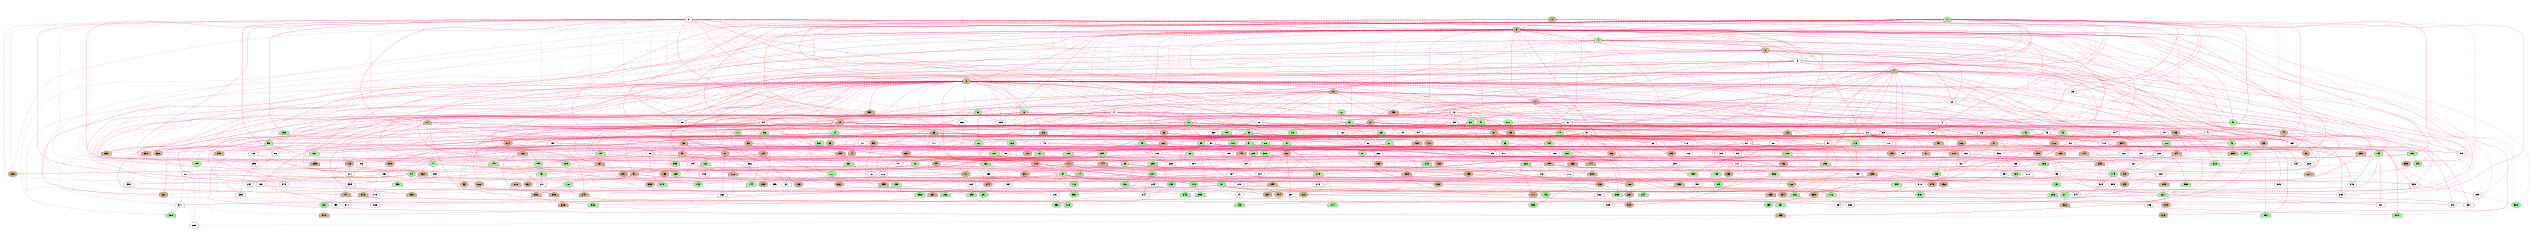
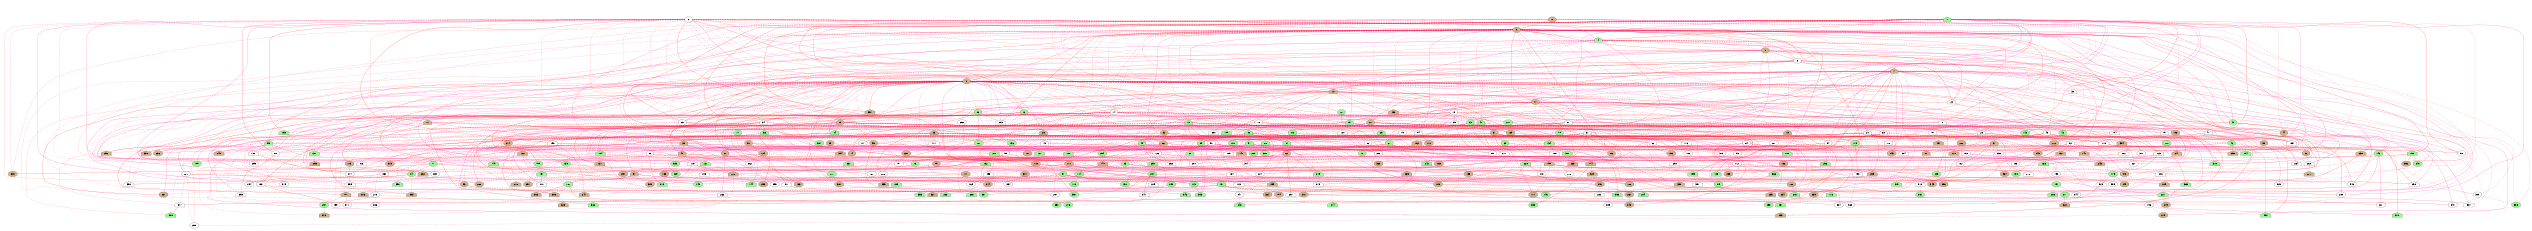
(2005, 174) -> (2005, 174)
